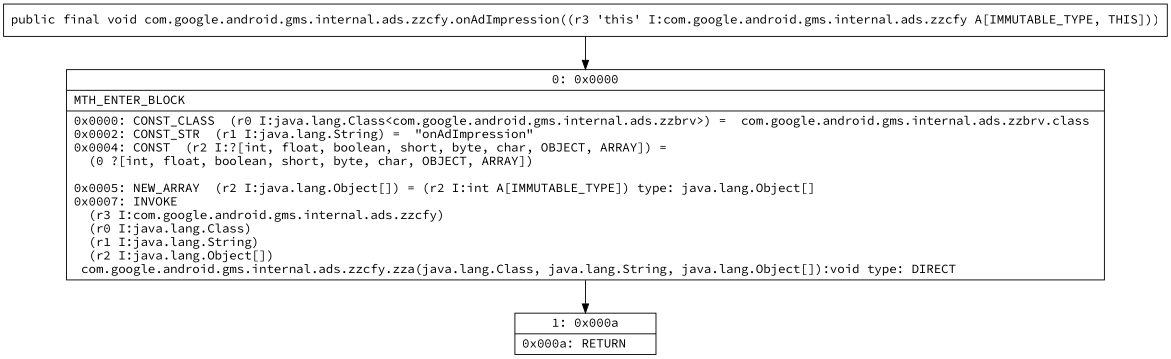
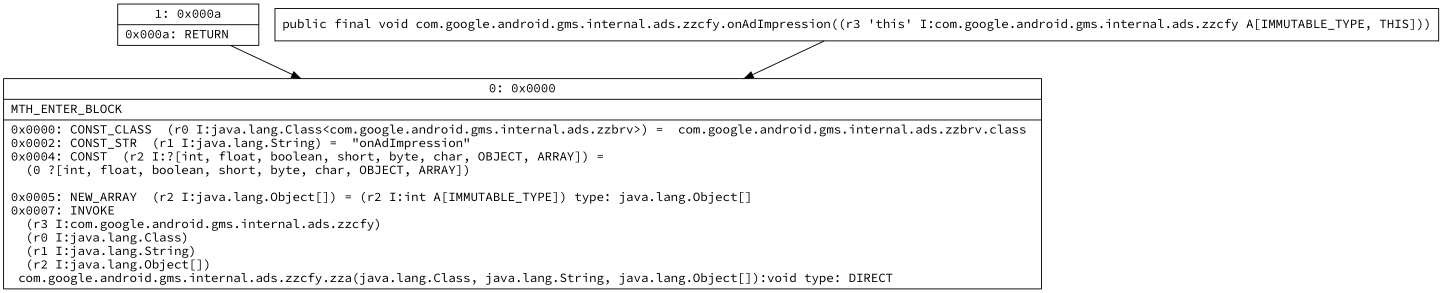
(585, 292) -> (261, 60)
